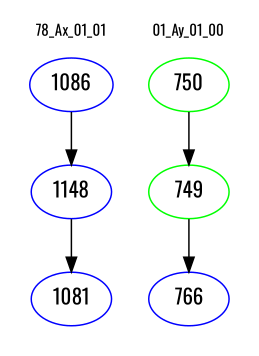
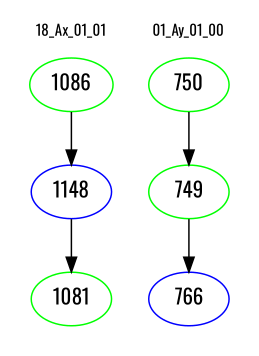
(71, 32) -> (71, 32)
(71, 85) -> (71, 85)
(71, 299) -> (71, 299)
